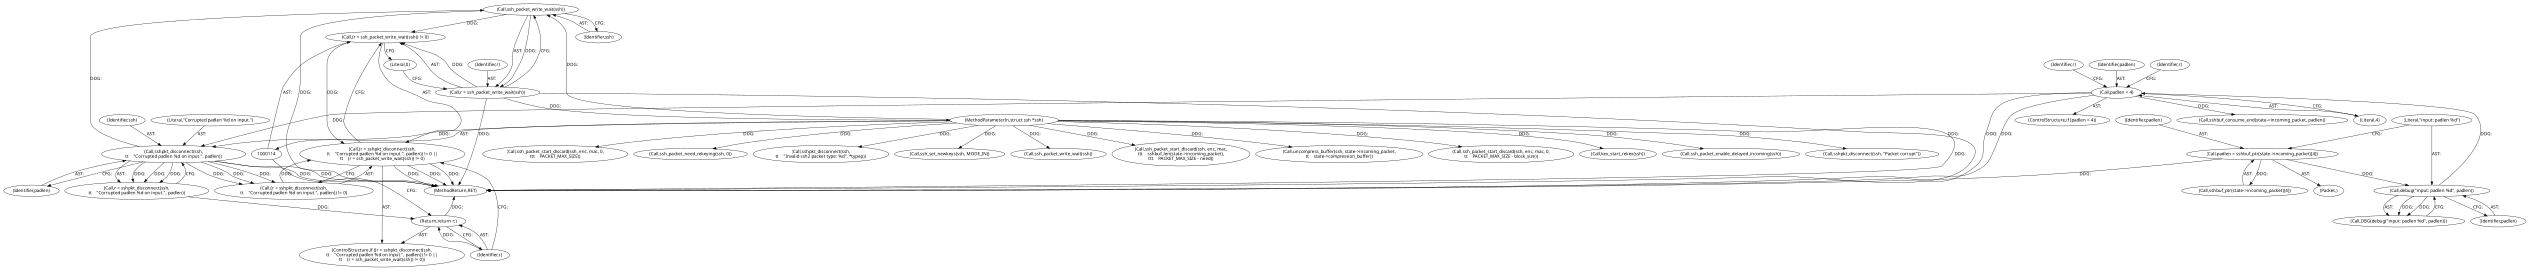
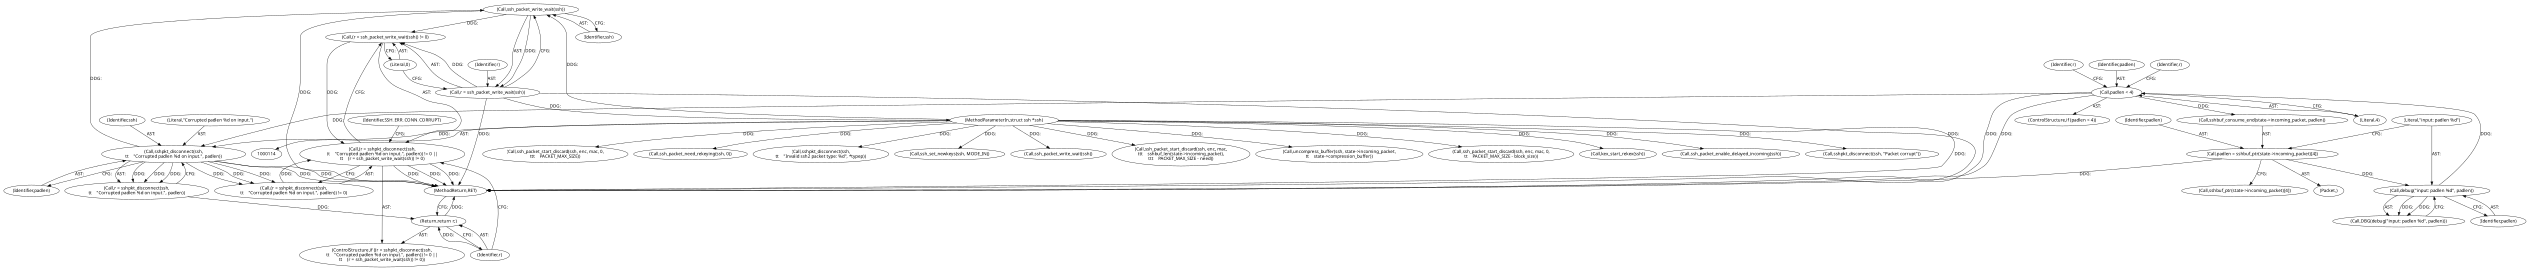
(288, 80) -> (398, 52)
none -> (402, 120)
(2244, 172) -> (2262, 136)
(2263, 174) -> (2263, 174)
(385, 186) -> (439, 203)
